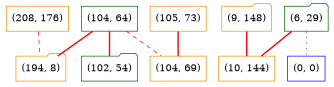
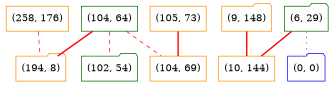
(37, 19) -> (37, 19)
(110, 44) -> (110, 44)
(306, 69) -> (306, 69)
